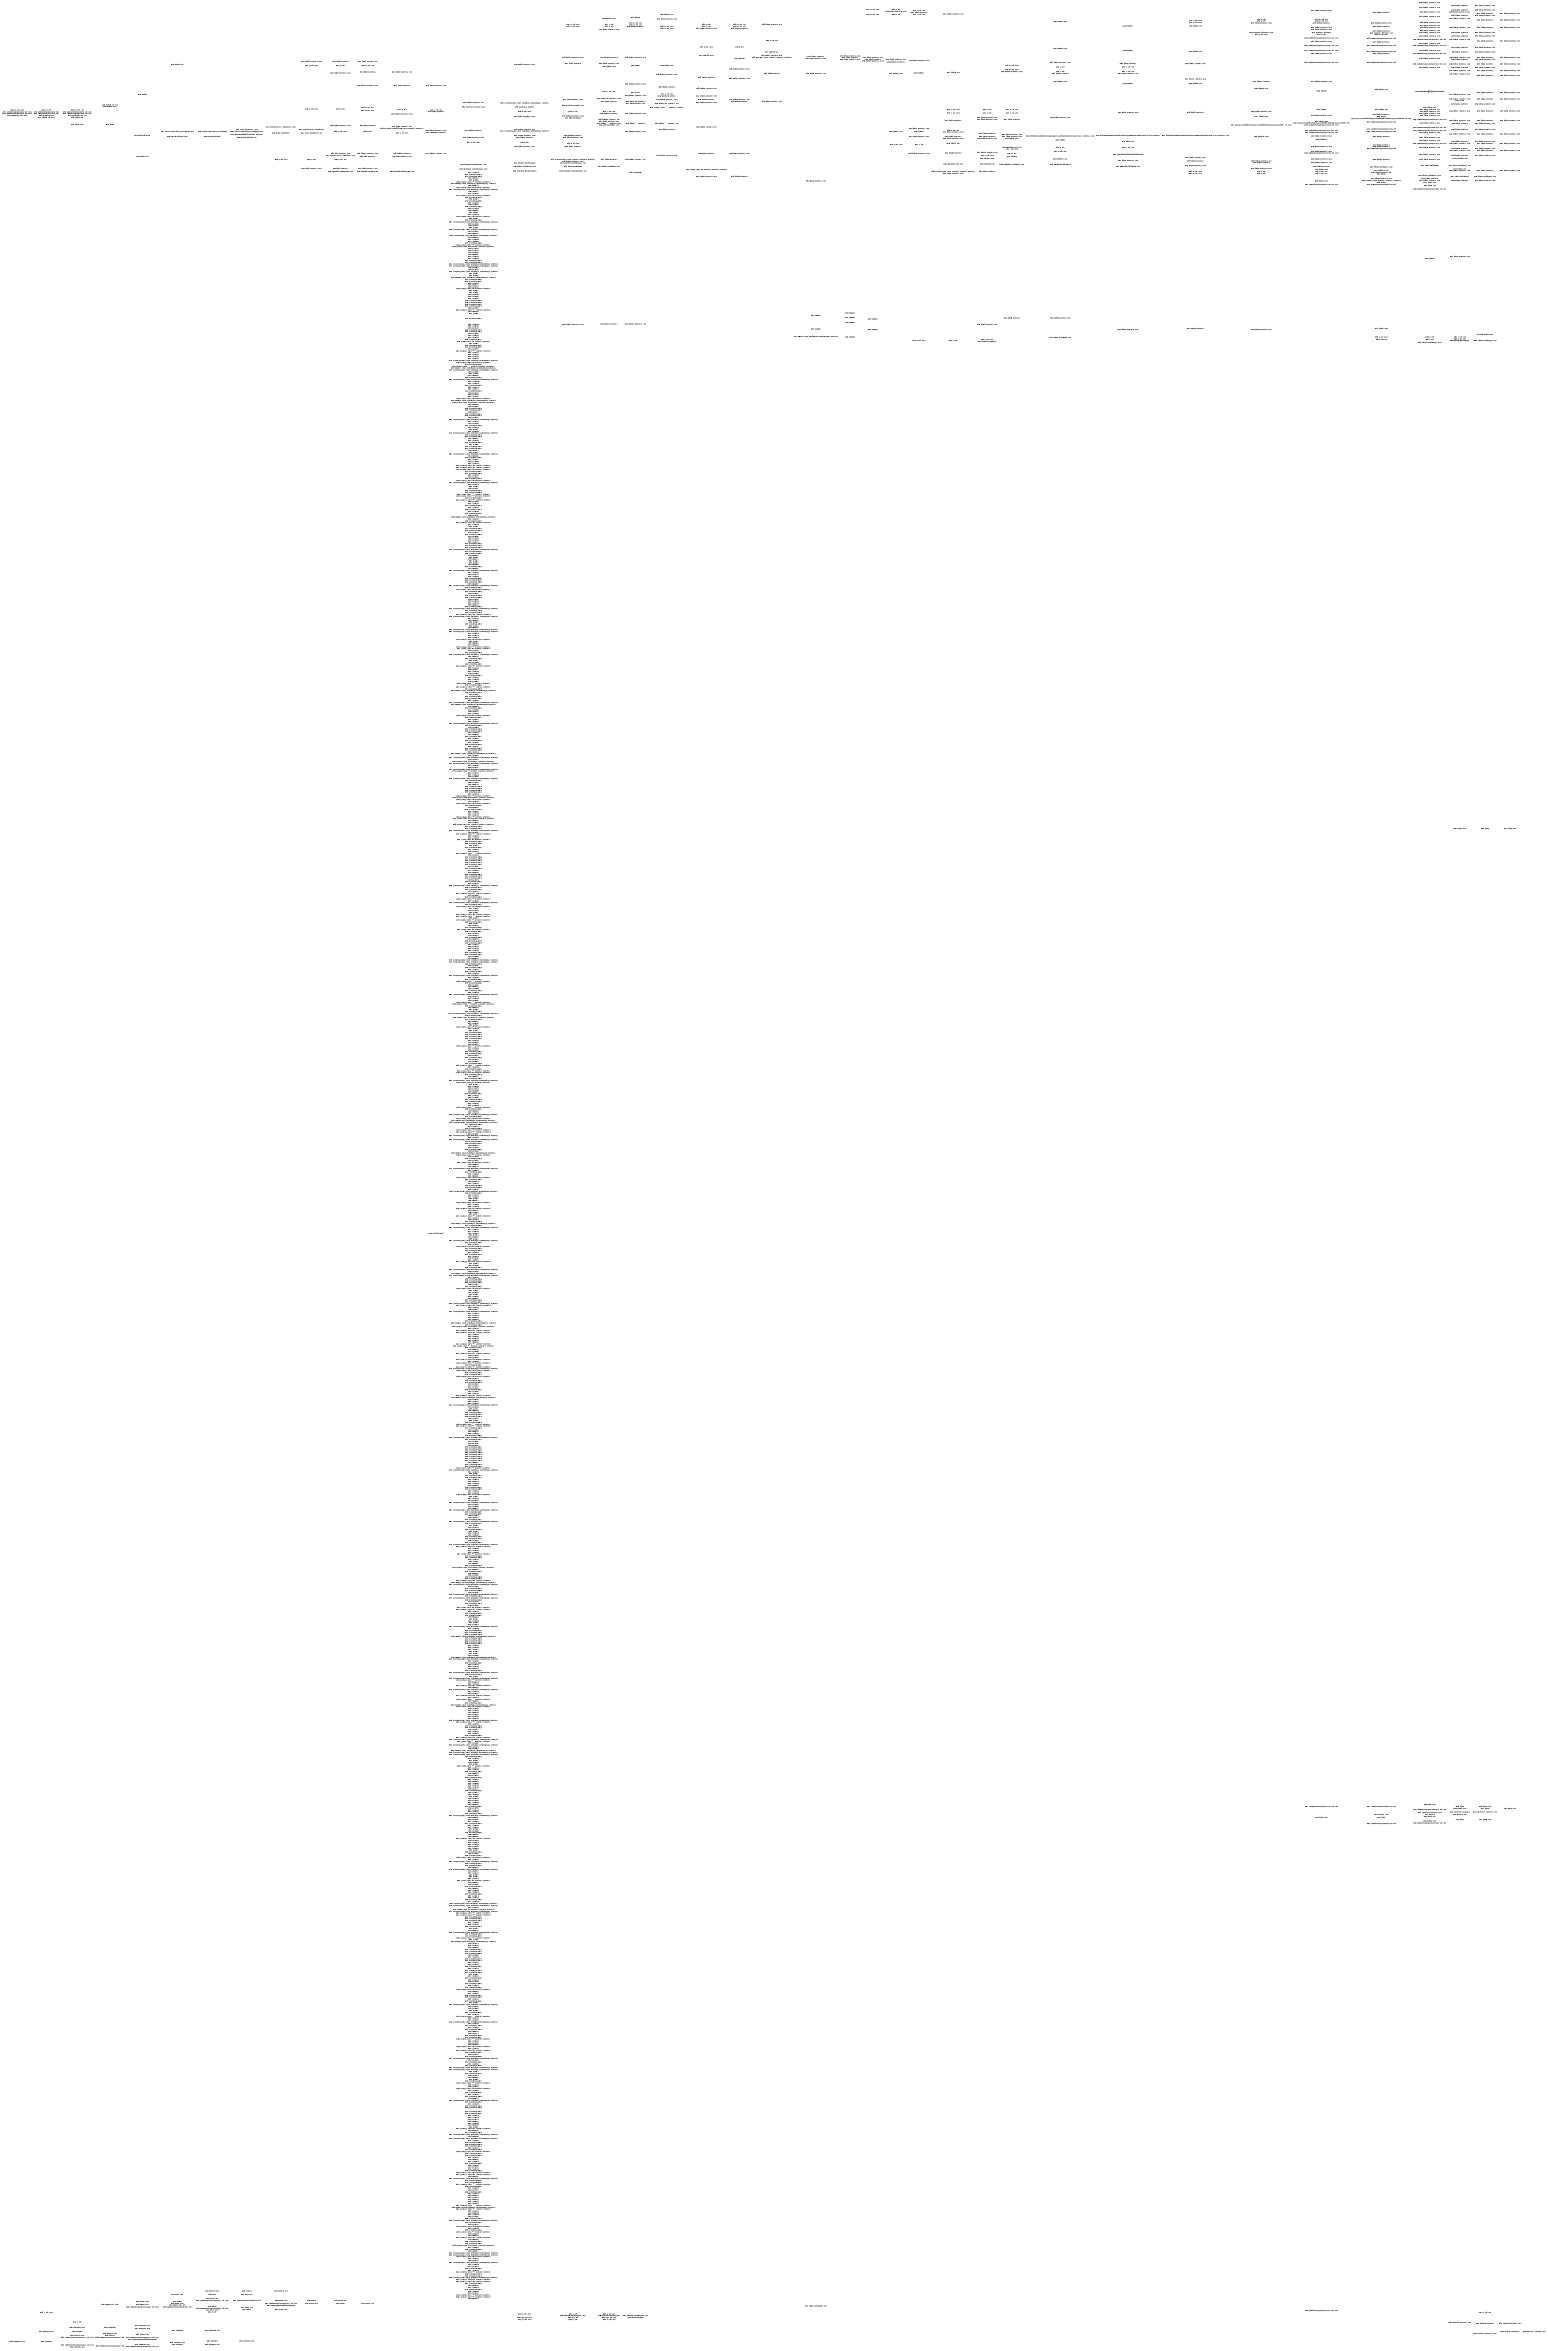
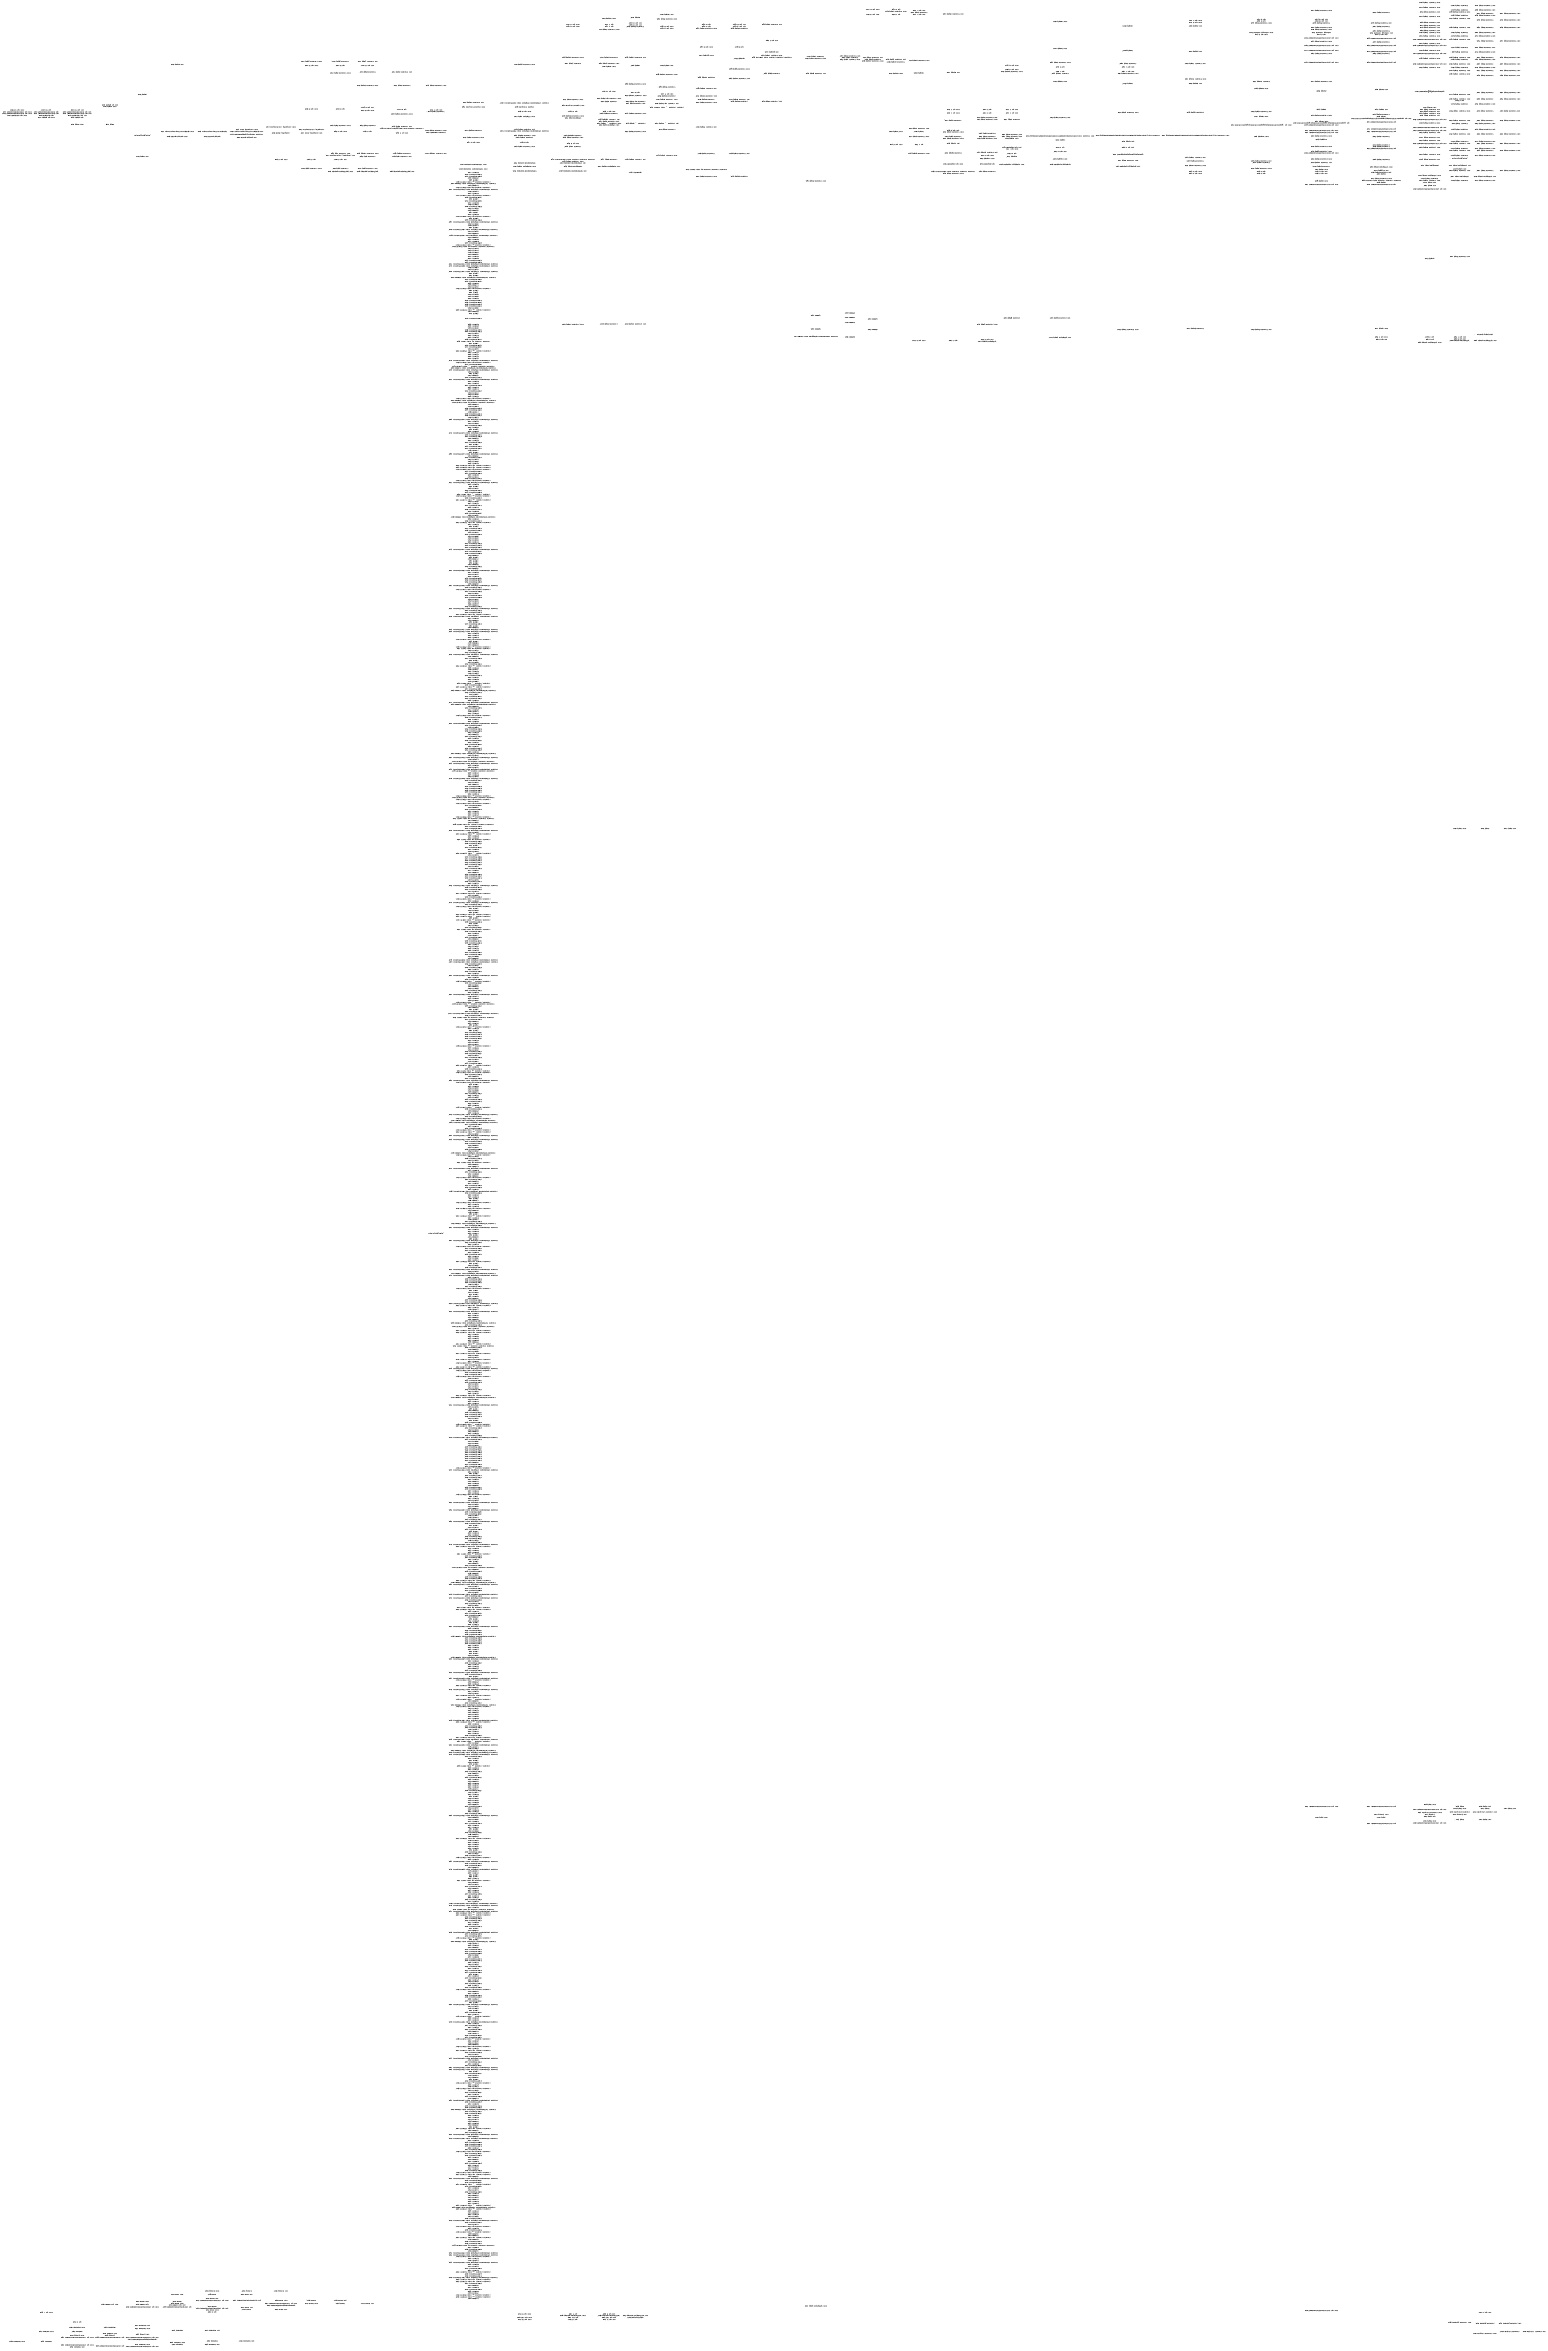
none -> (473, 2110)
